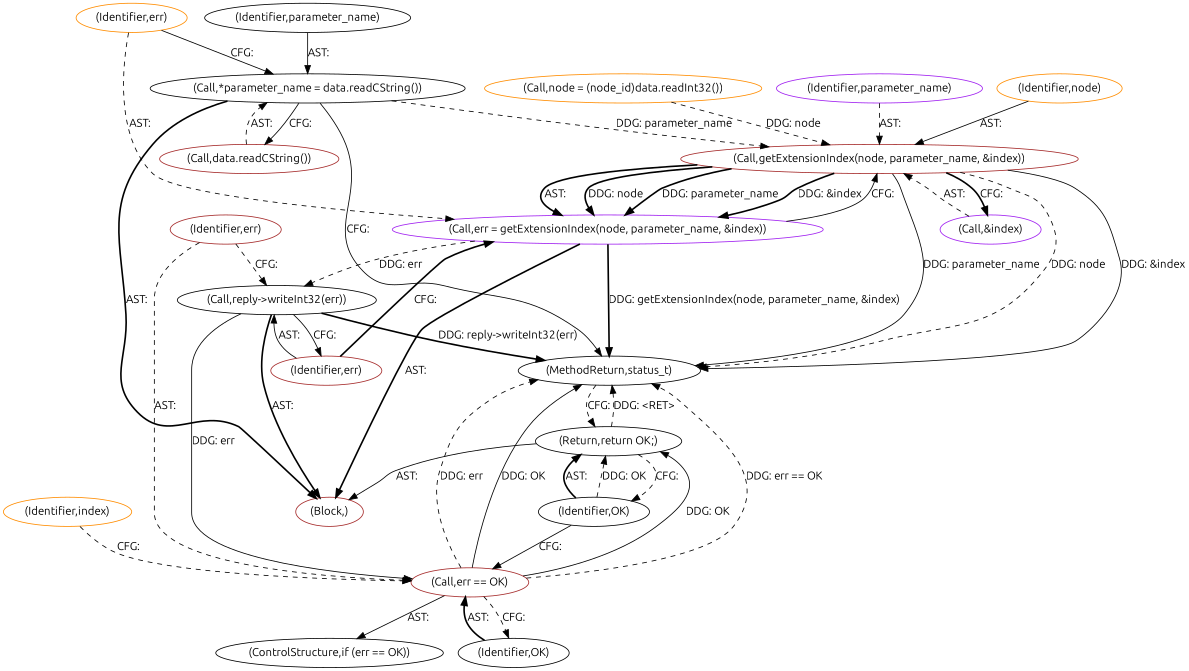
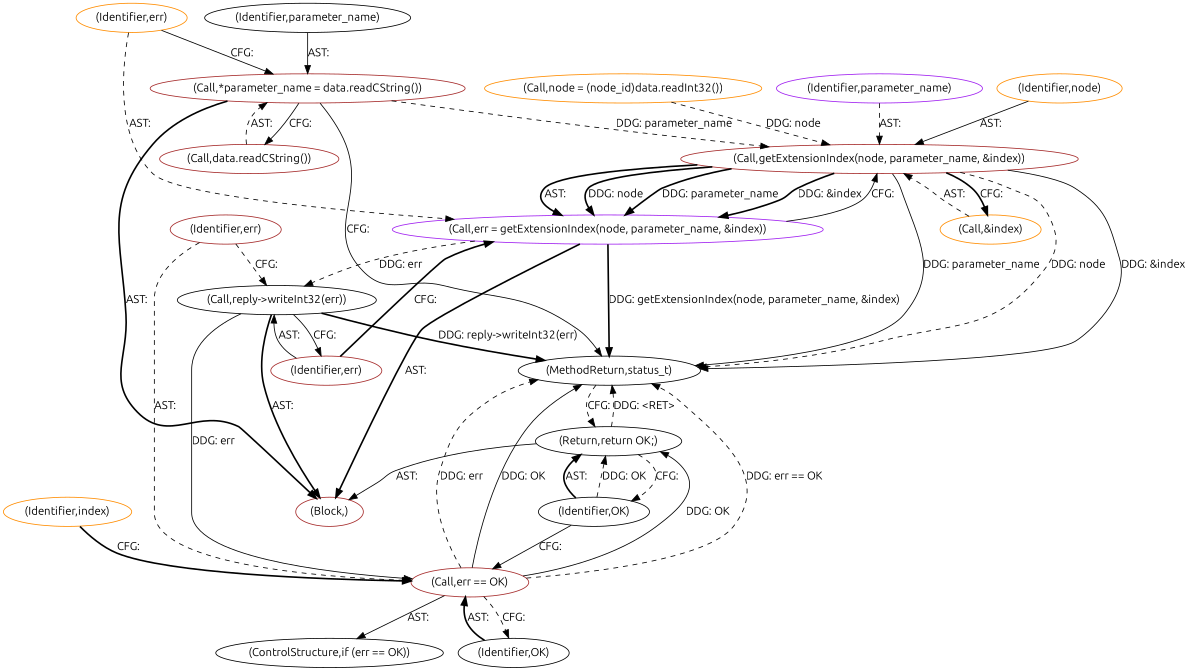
(308, 88) -> (308, 88)
(991, 230) -> (991, 230)
(236, 573) -> (236, 573)
